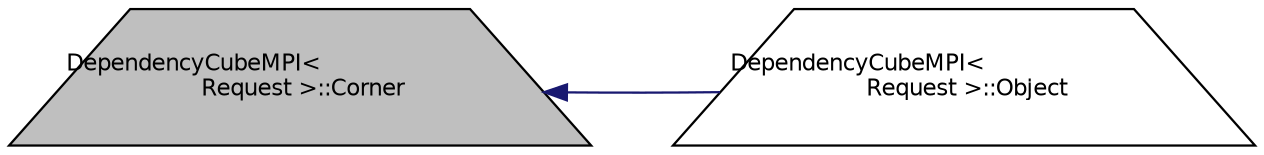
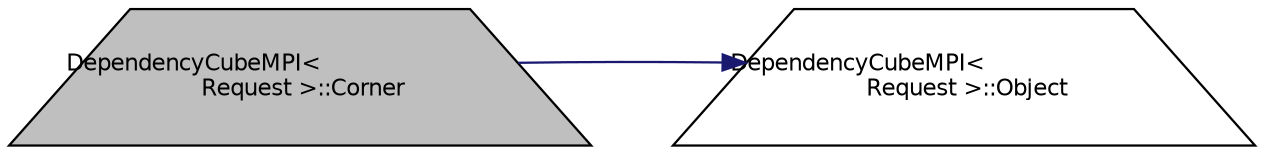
(644, 93) -> (620, 62)
